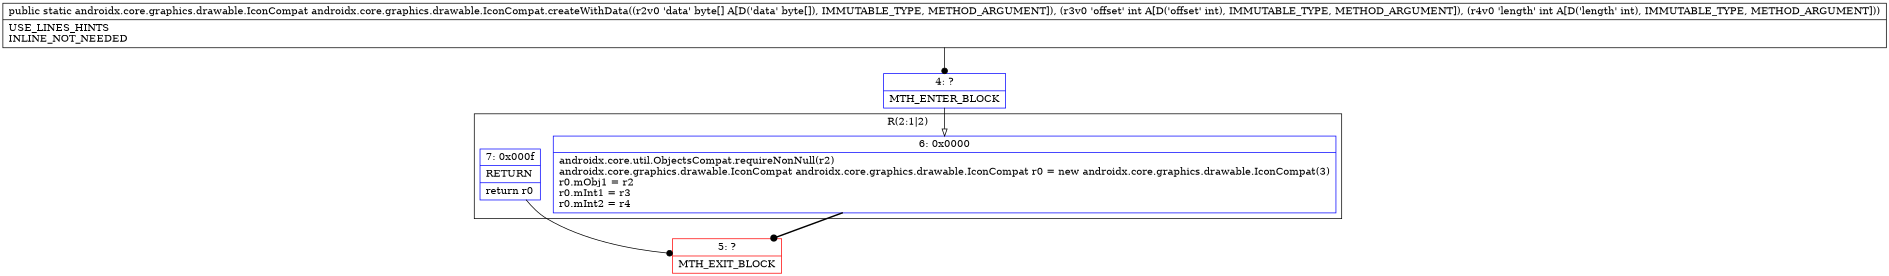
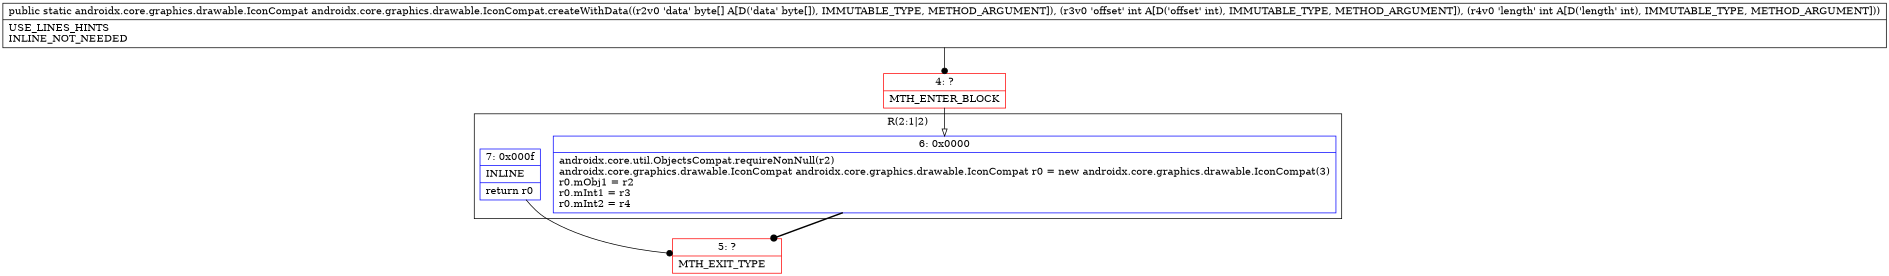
(945, 91) -> (945, 91)
(509, 174) -> (506, 174)
(727, 264) -> (722, 264)
